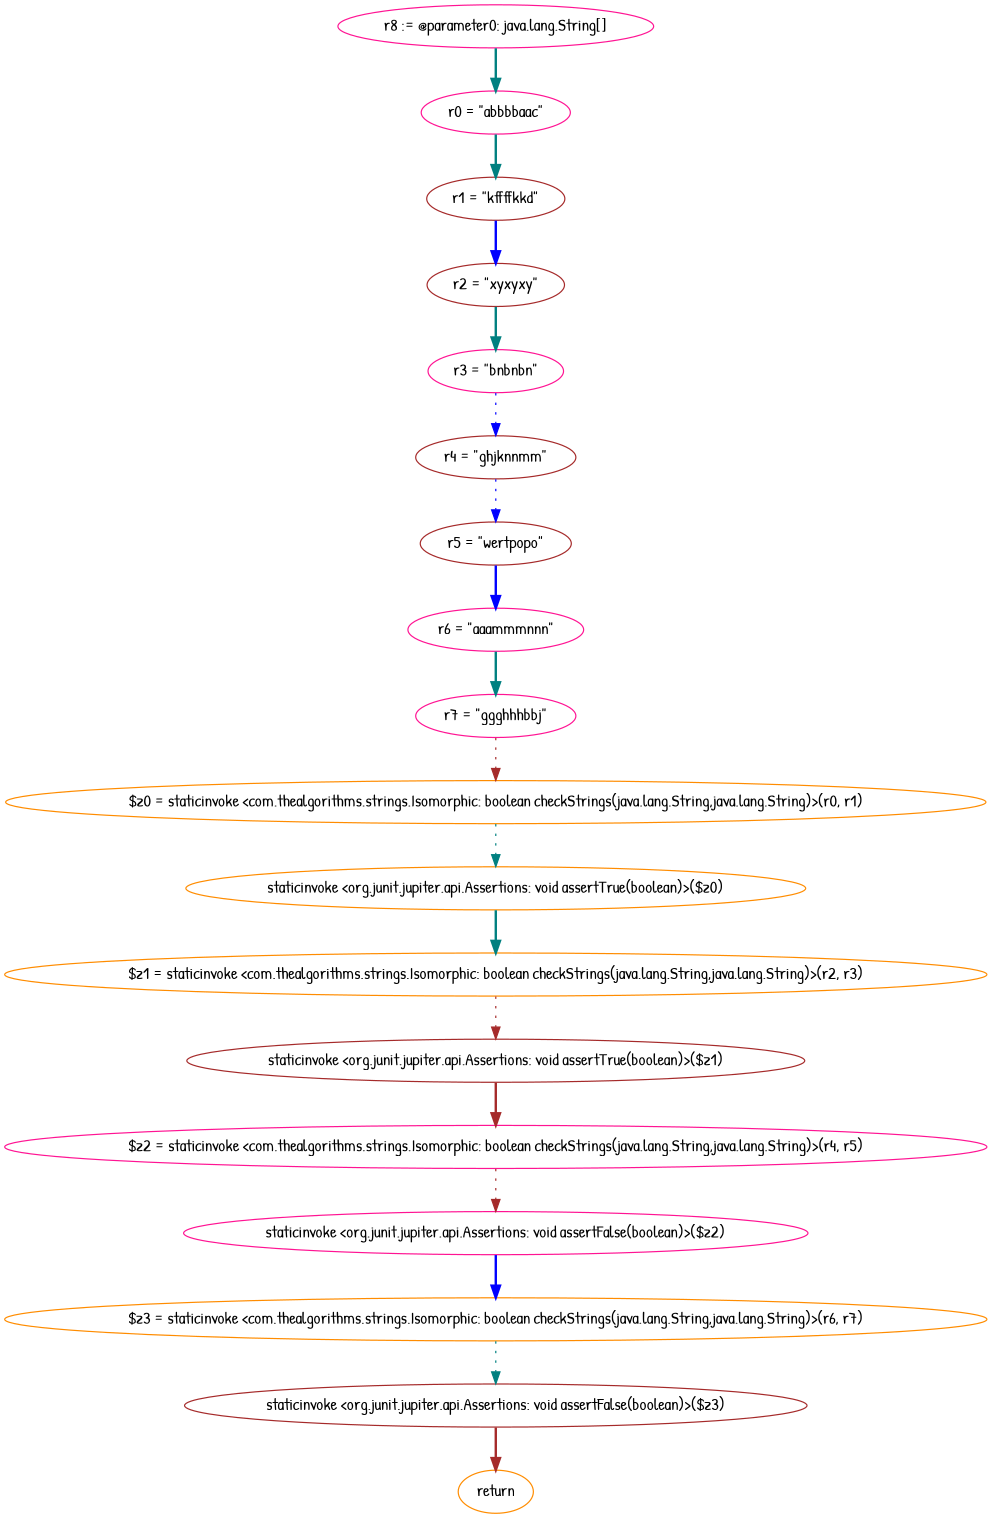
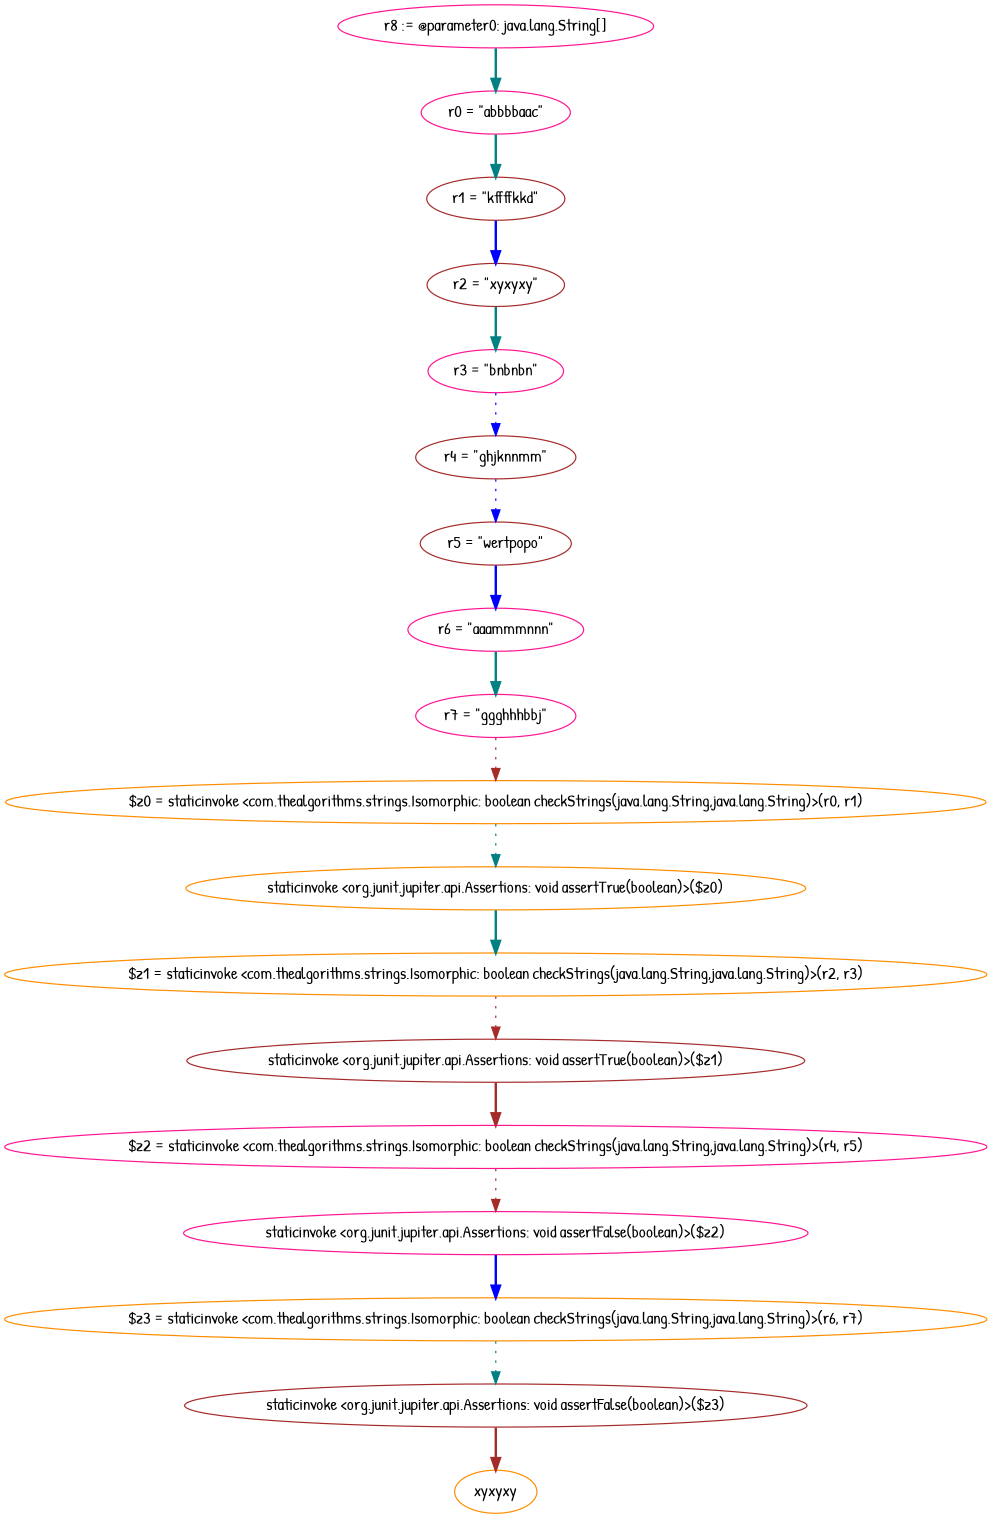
(496, 1492) -> (496, 1492)
